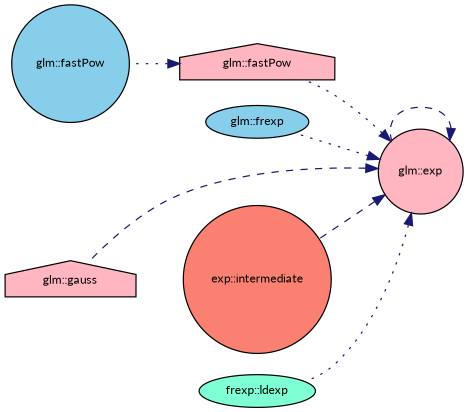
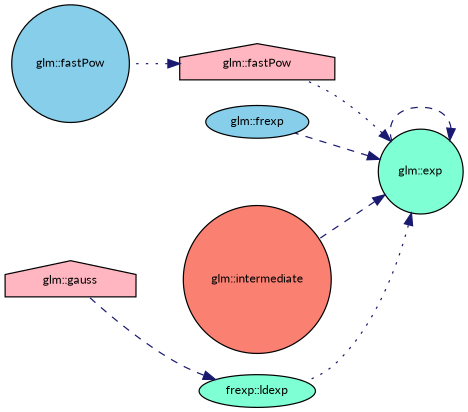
(332, 144) -> (332, 144)
(421, 172) -> (421, 172)
(214, 183) -> (143, 341)
(257, 279) -> (257, 279)
